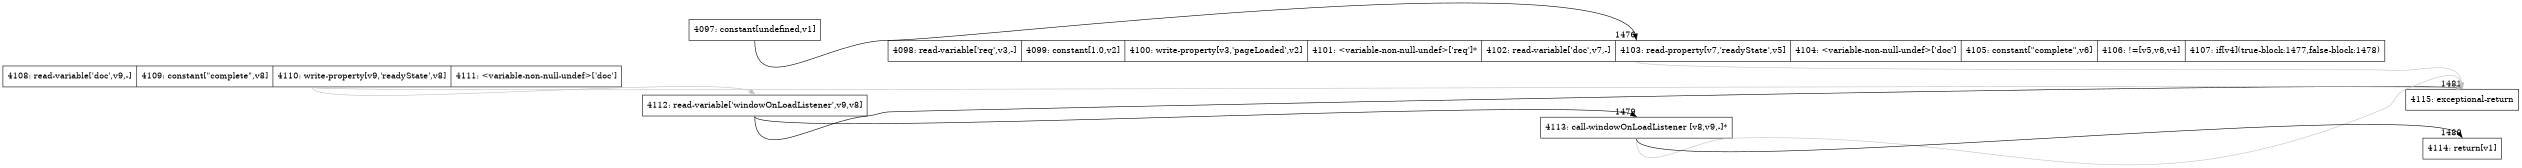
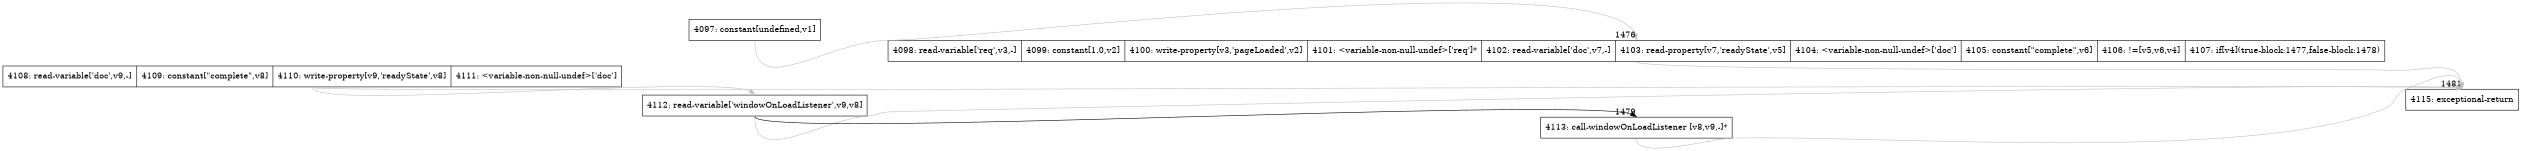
(1187, 16) -> (1187, 16)
(1596, 97) -> (1596, 97)
(2462, 149) -> none
